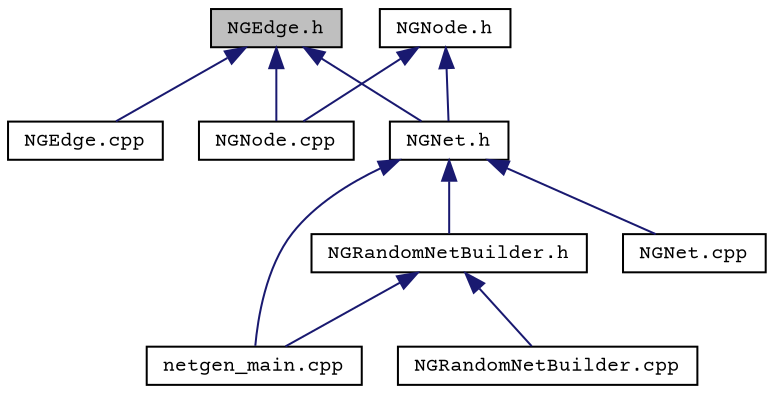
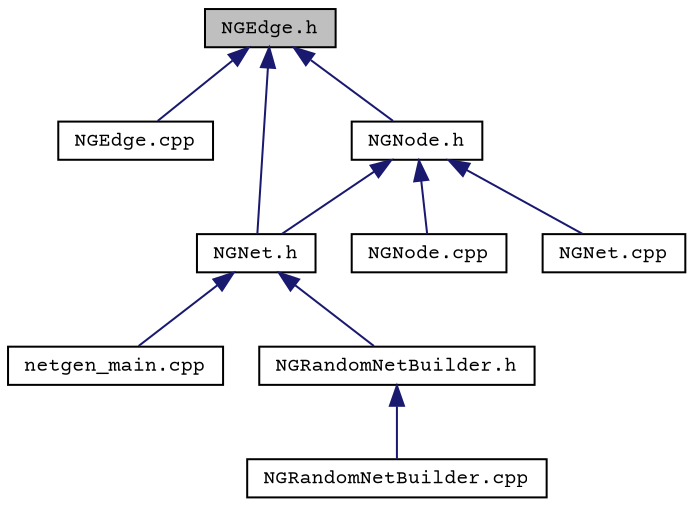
(276, 95) -> (352, 91)
(581, 201) -> (524, 202)
(343, 314) -> none
